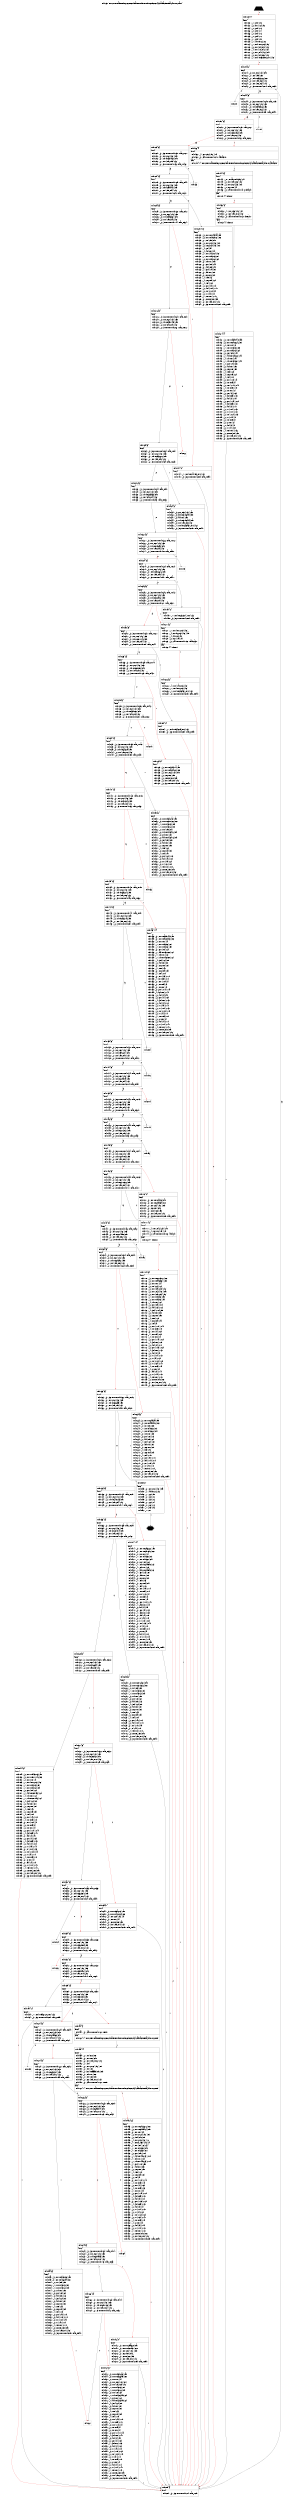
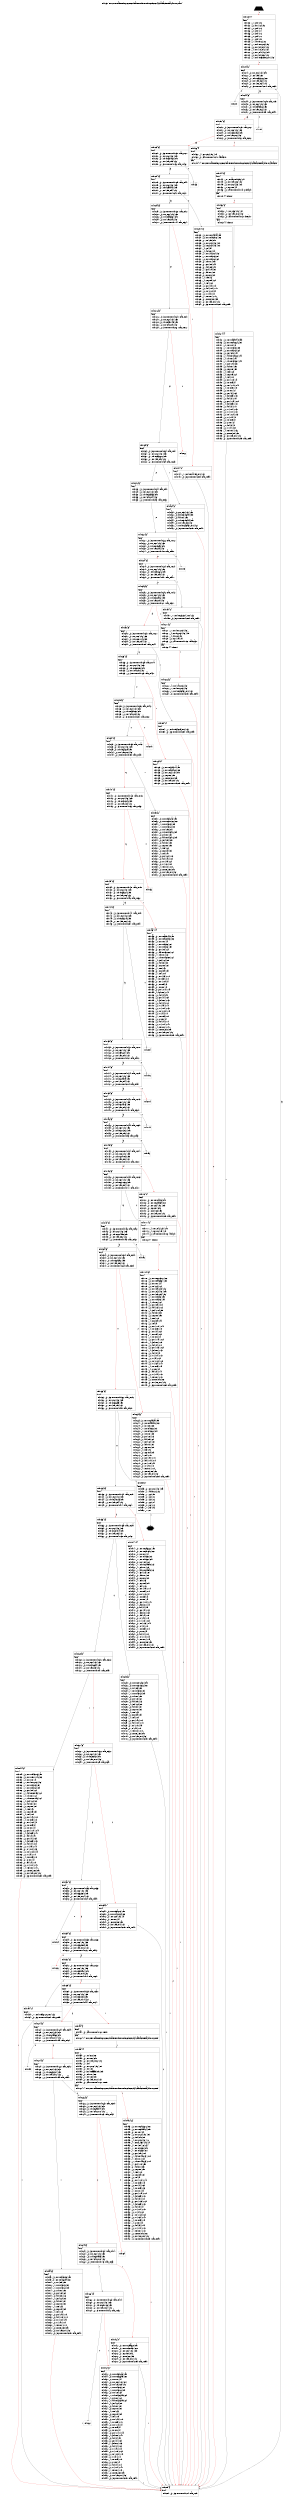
(78, 2378) -> (62, 2450)
